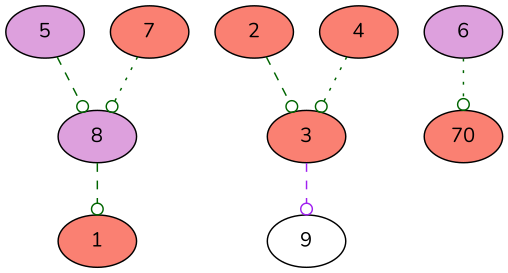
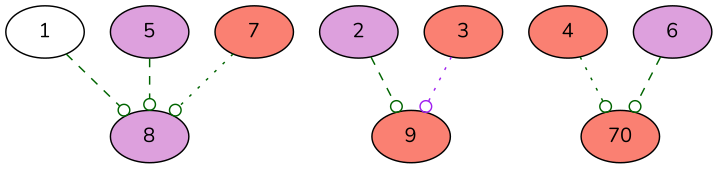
(254, 32) -> (359, 32)
(278, 79) -> (382, 79)
(335, 79) -> (591, 79)
(463, 79) -> (649, 79)
(97, 183) -> (93, 80)
(307, 183) -> (440, 79)
(97, 241) -> (45, 32)
(307, 241) -> (411, 137)
